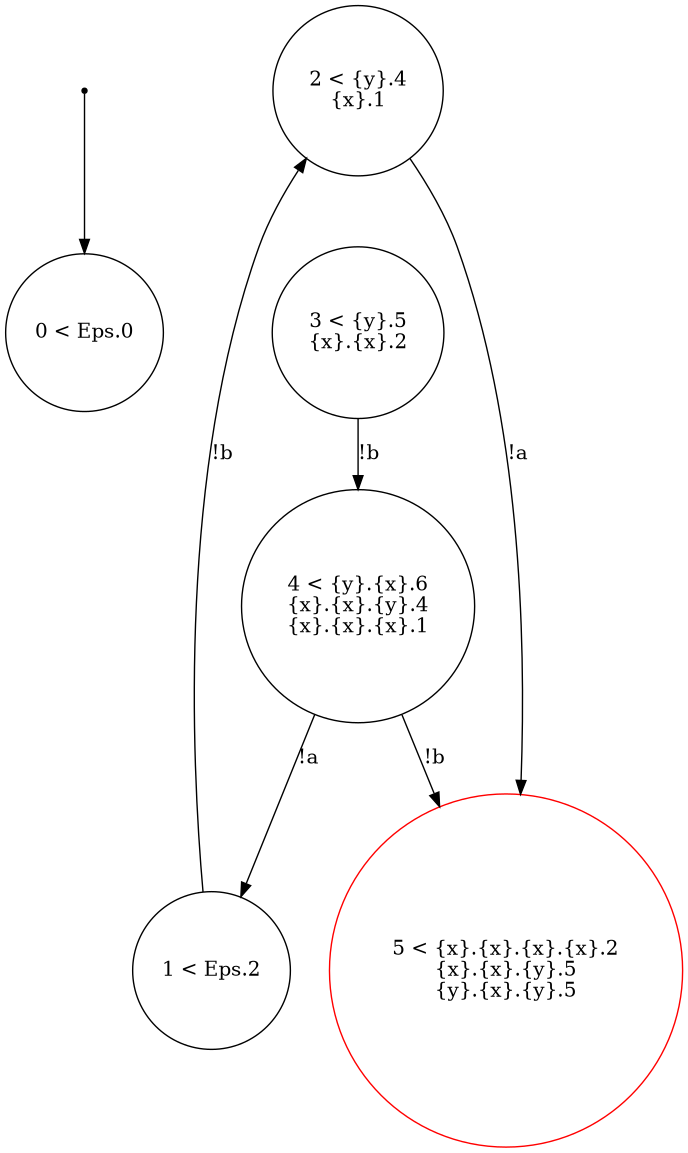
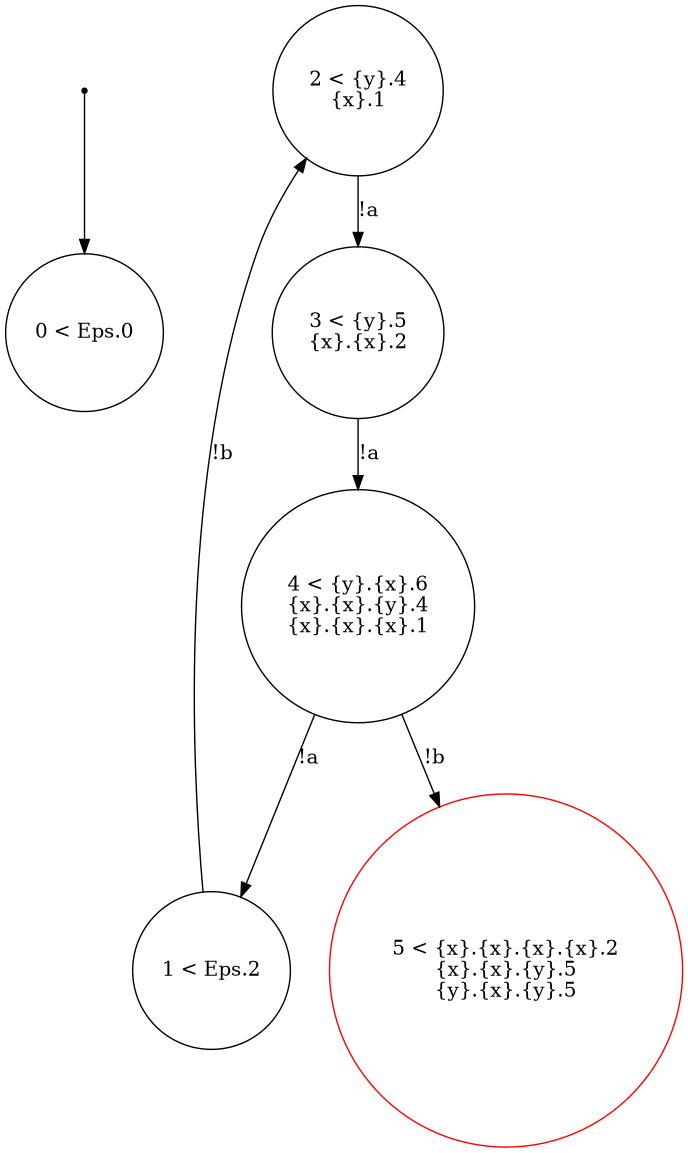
(369, 454) -> (369, 454)
(507, 460) -> (358, 204)
